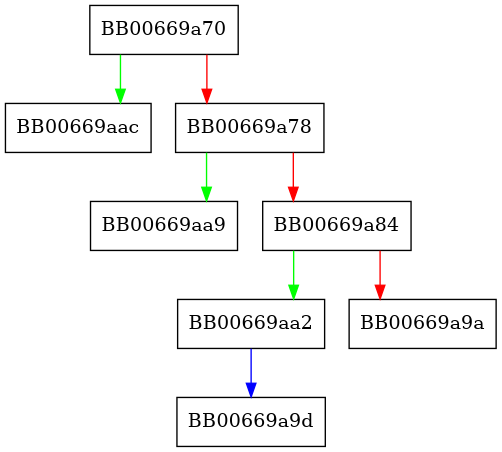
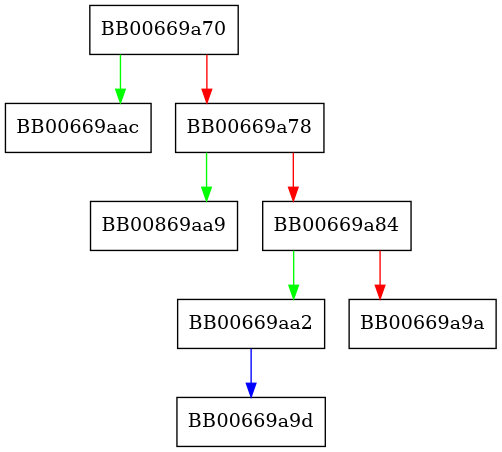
(164, 226) -> (164, 226)
